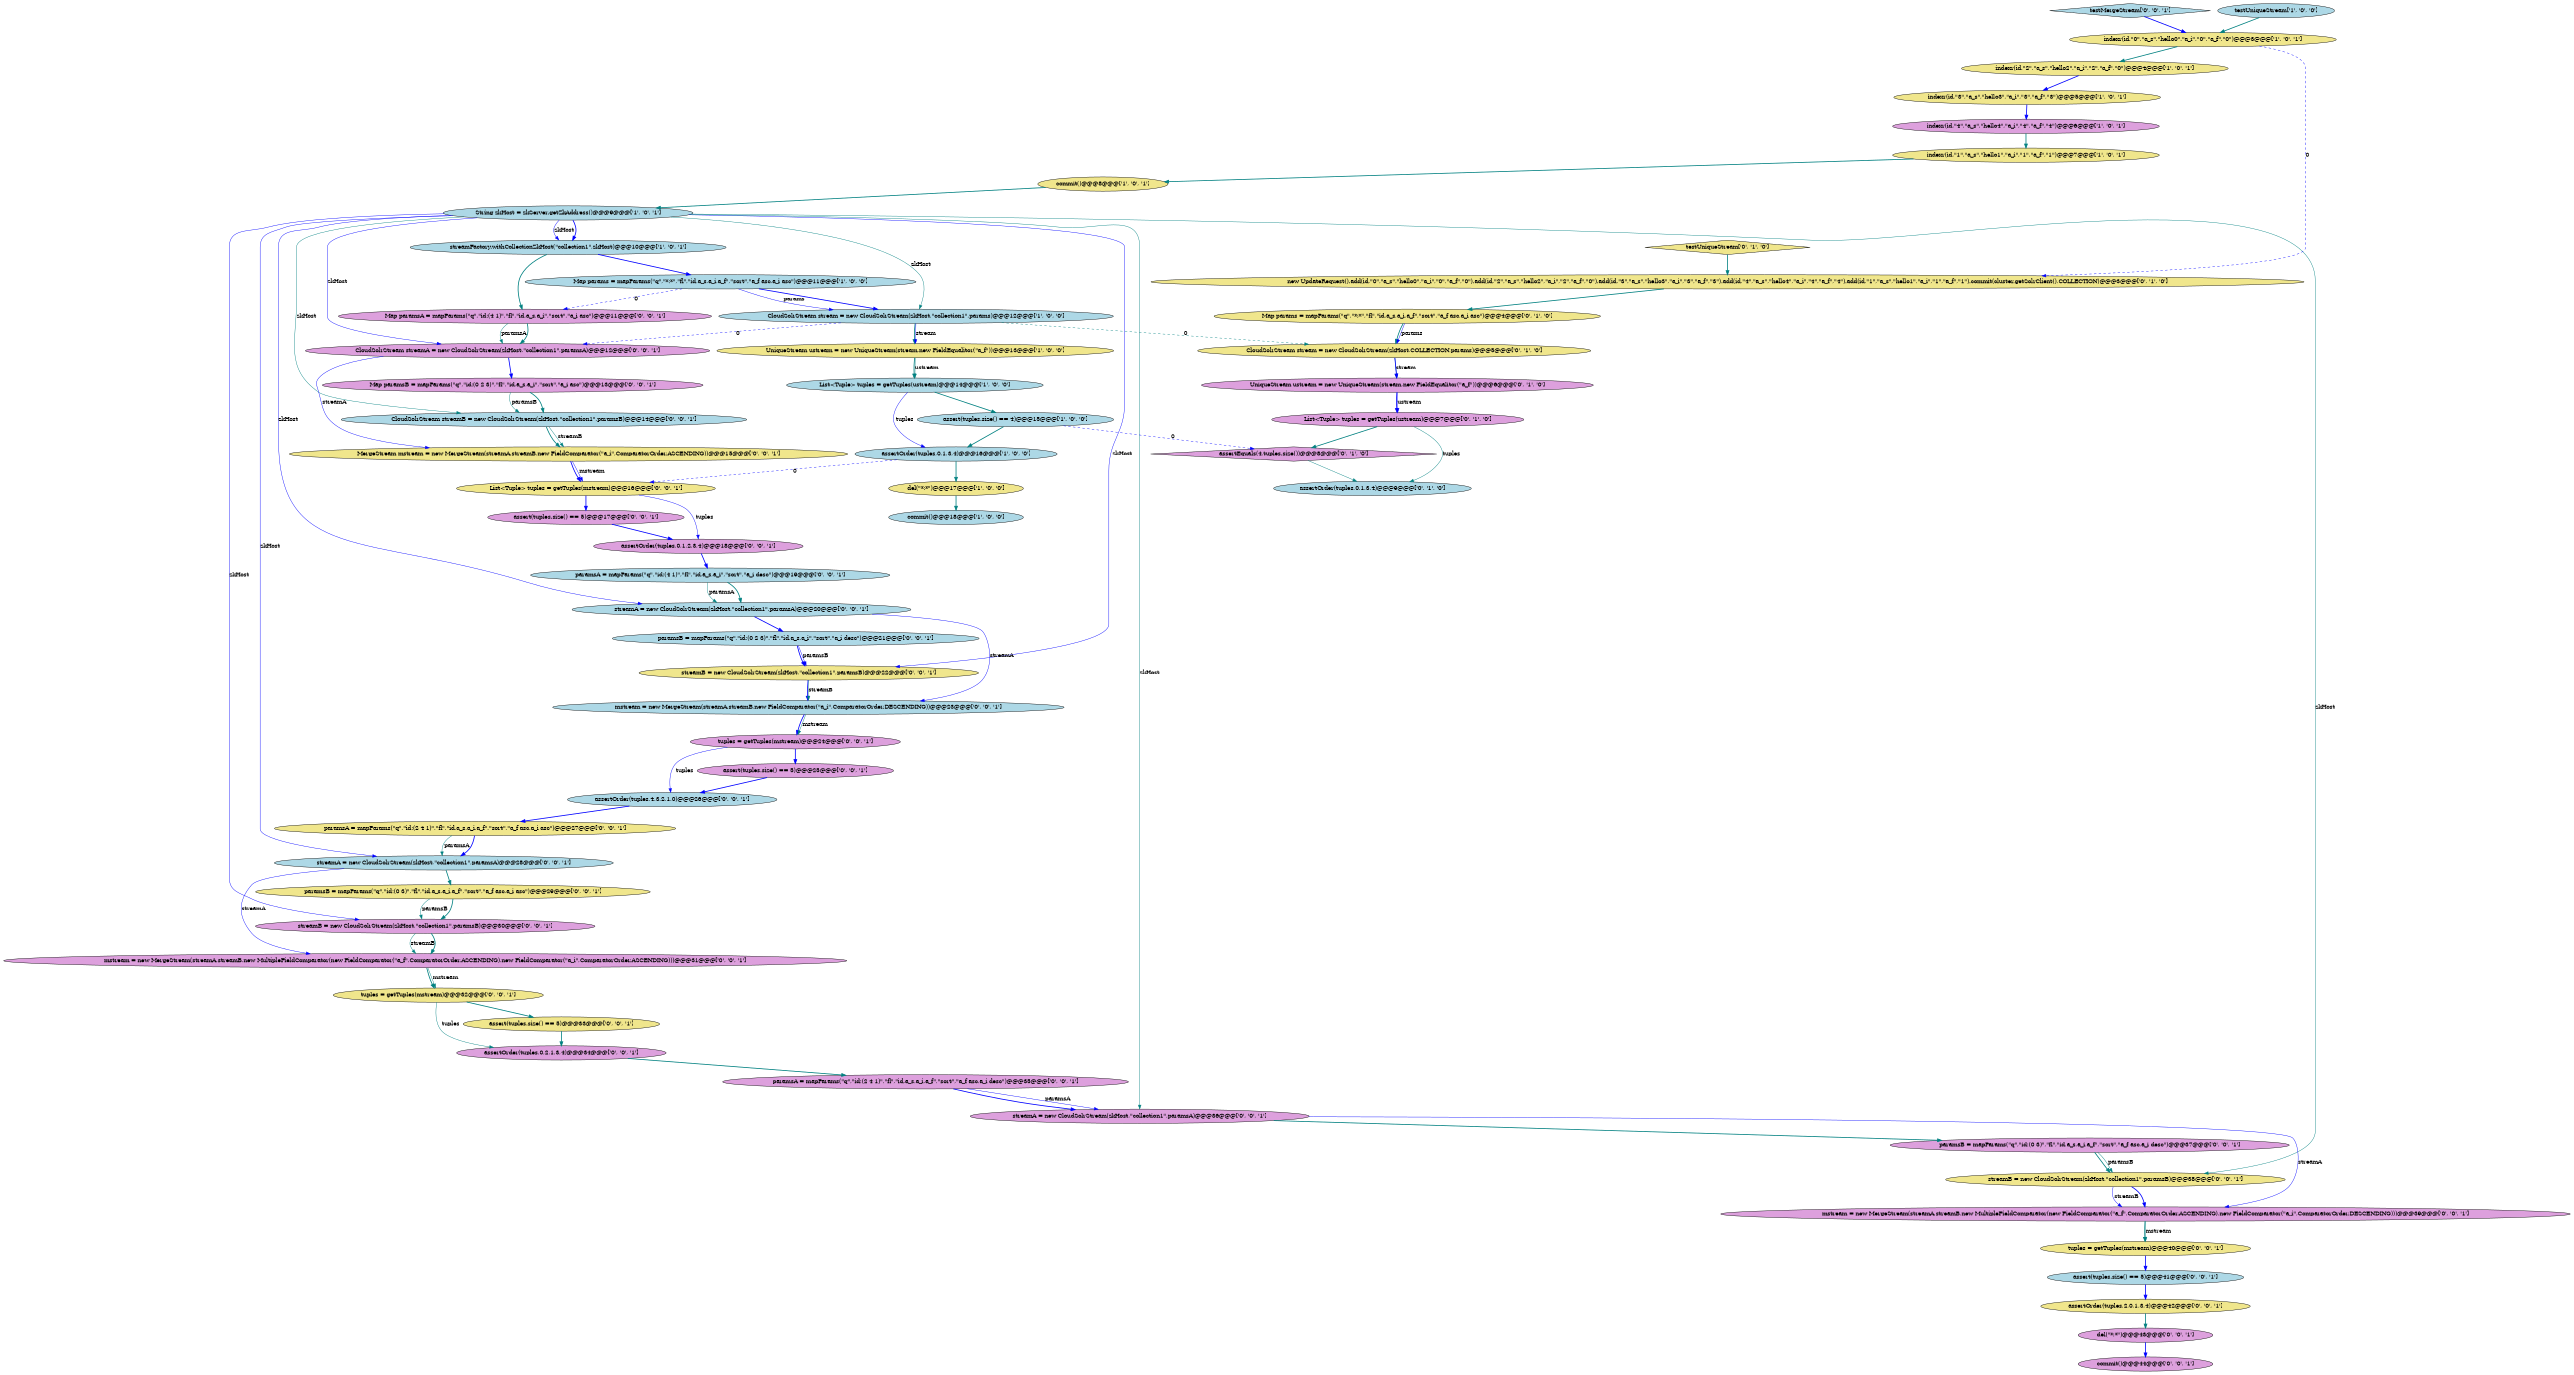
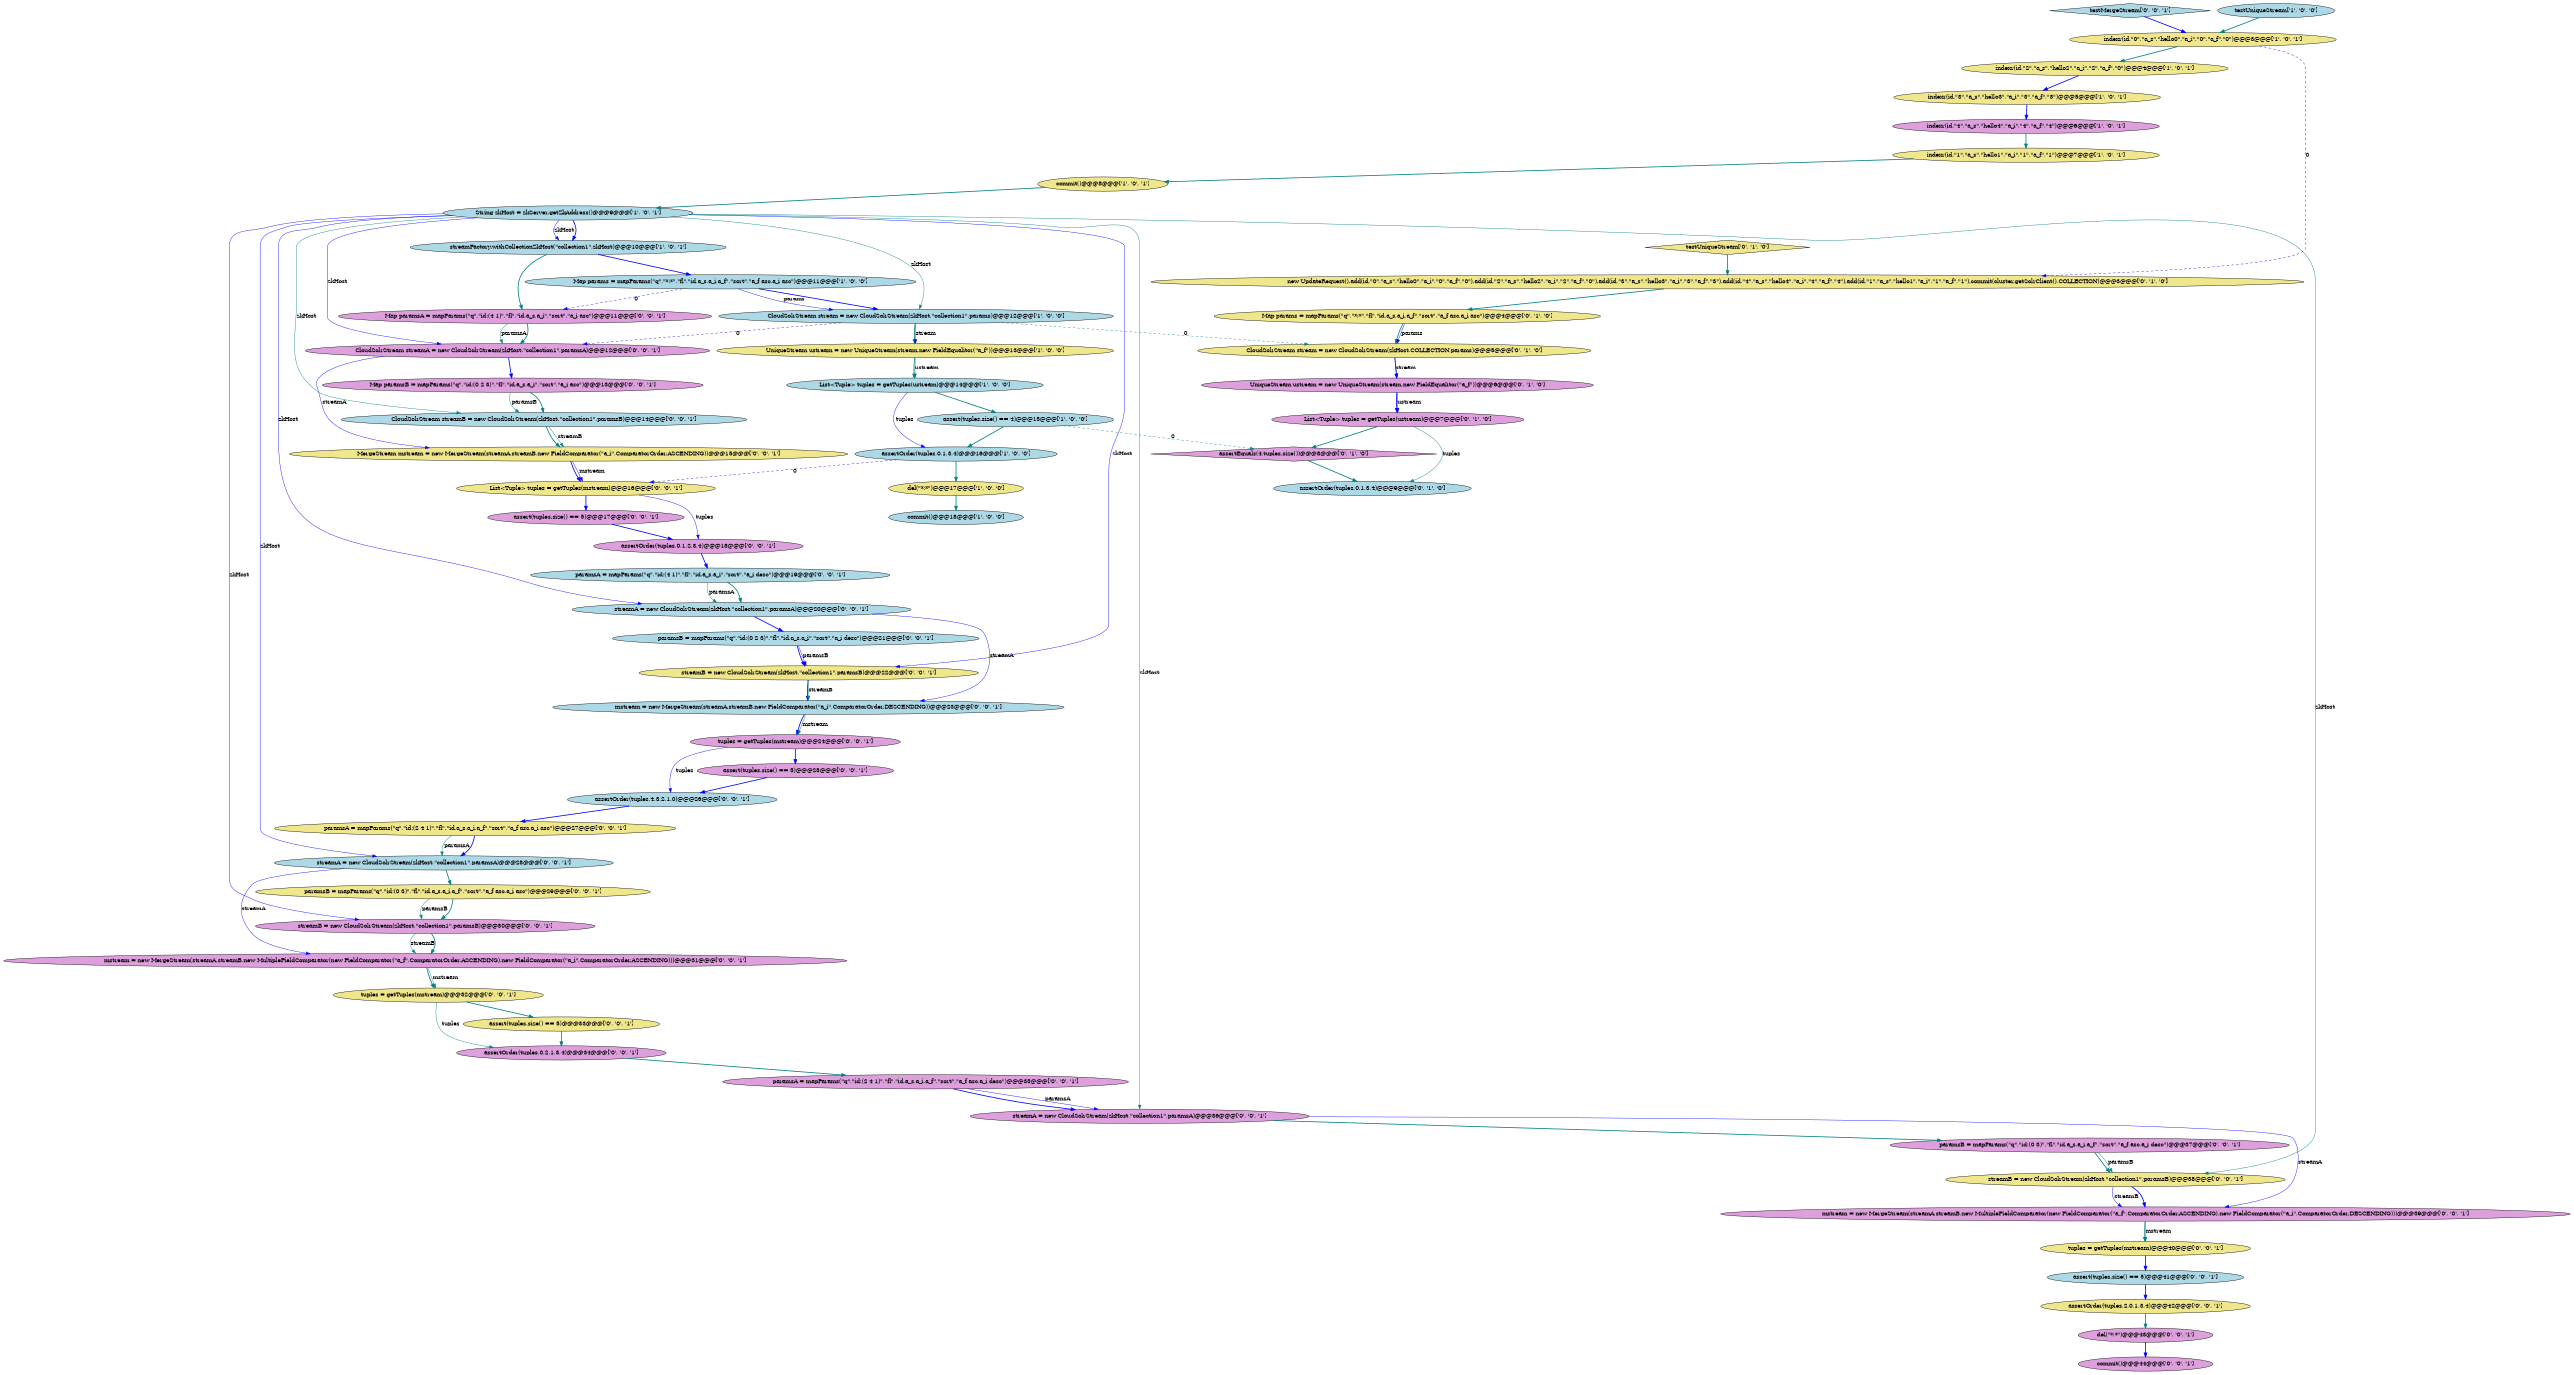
(1157, 437) -> (1157, 437)
(1330, 470) -> (1330, 470)
